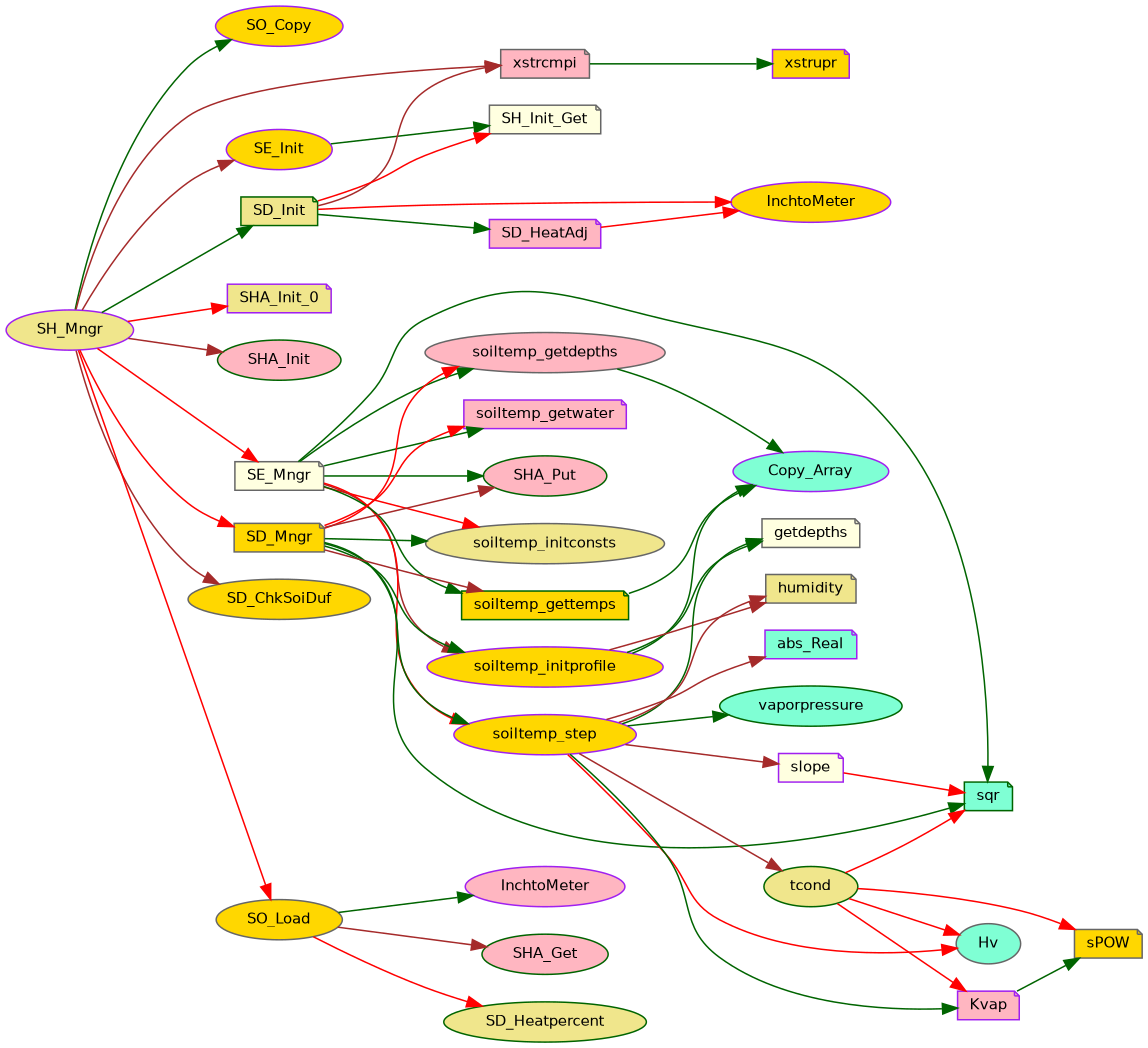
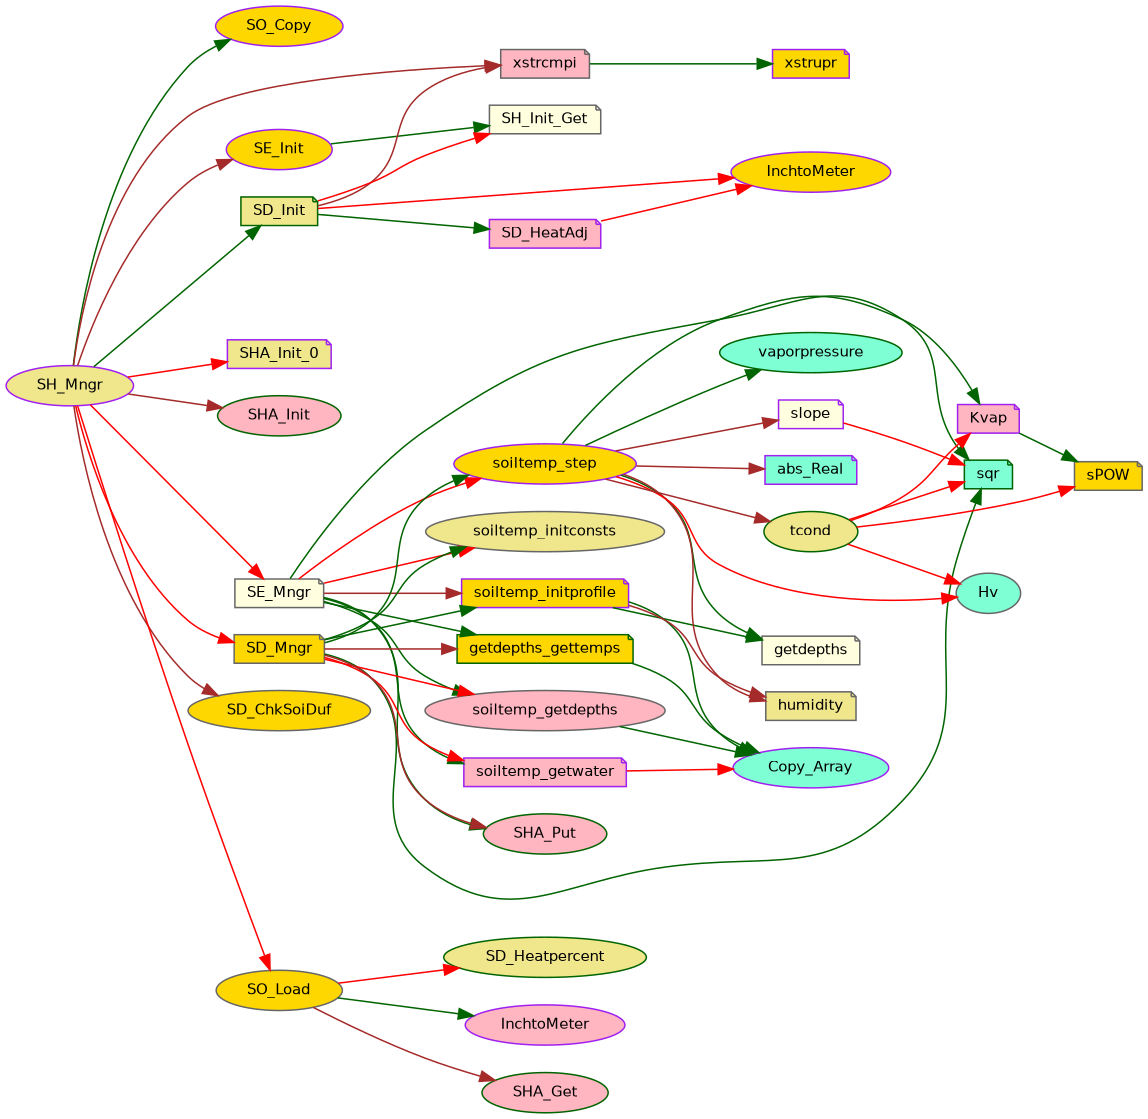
(545, 605) -> (545, 649)
(545, 667) -> (545, 593)
none -> (672, 770)
